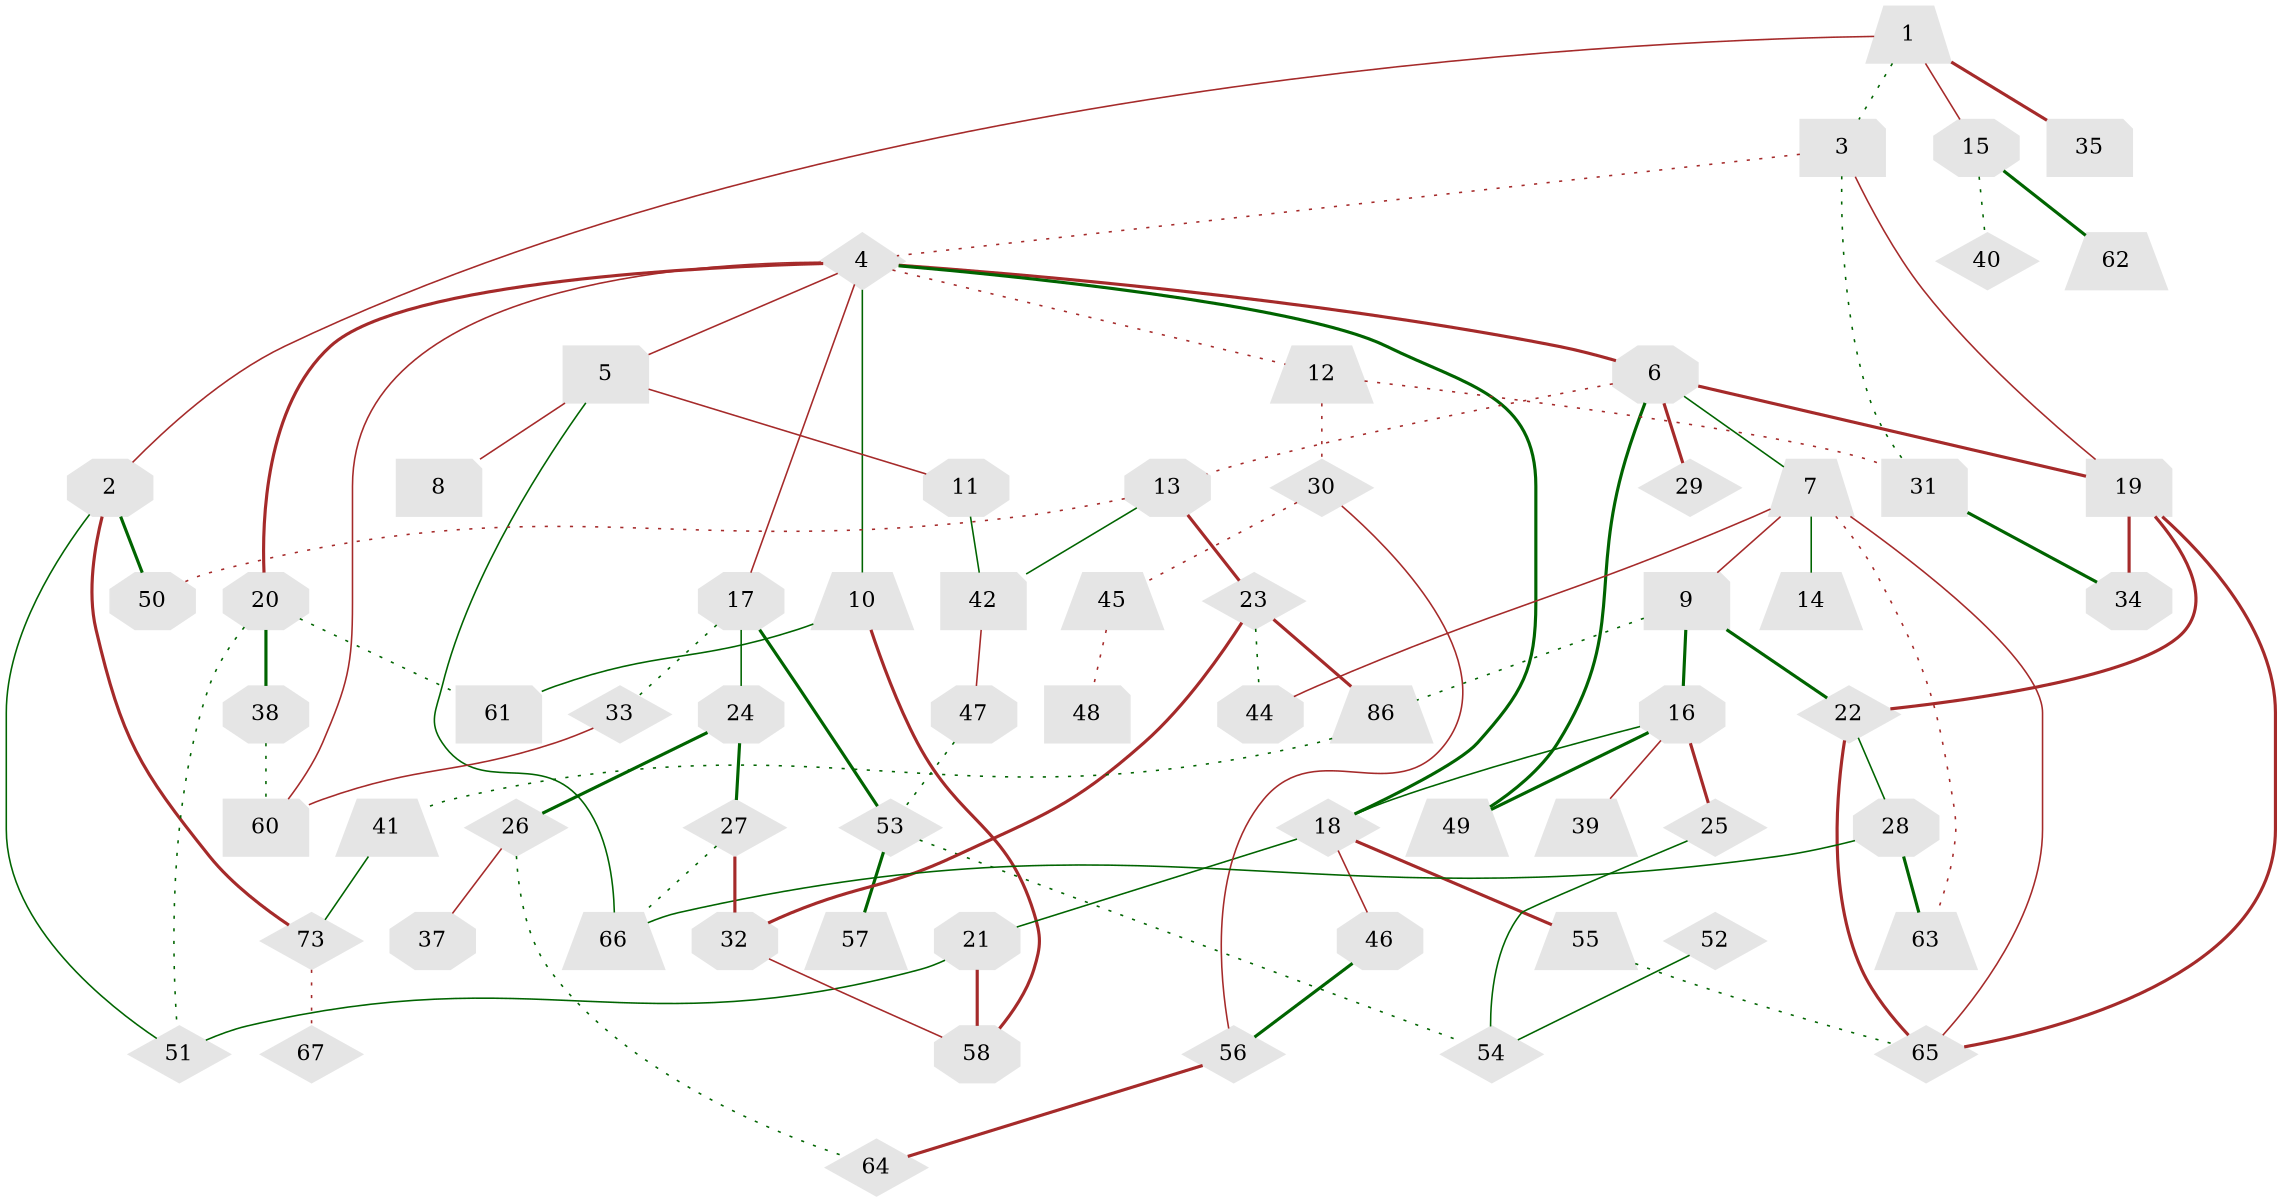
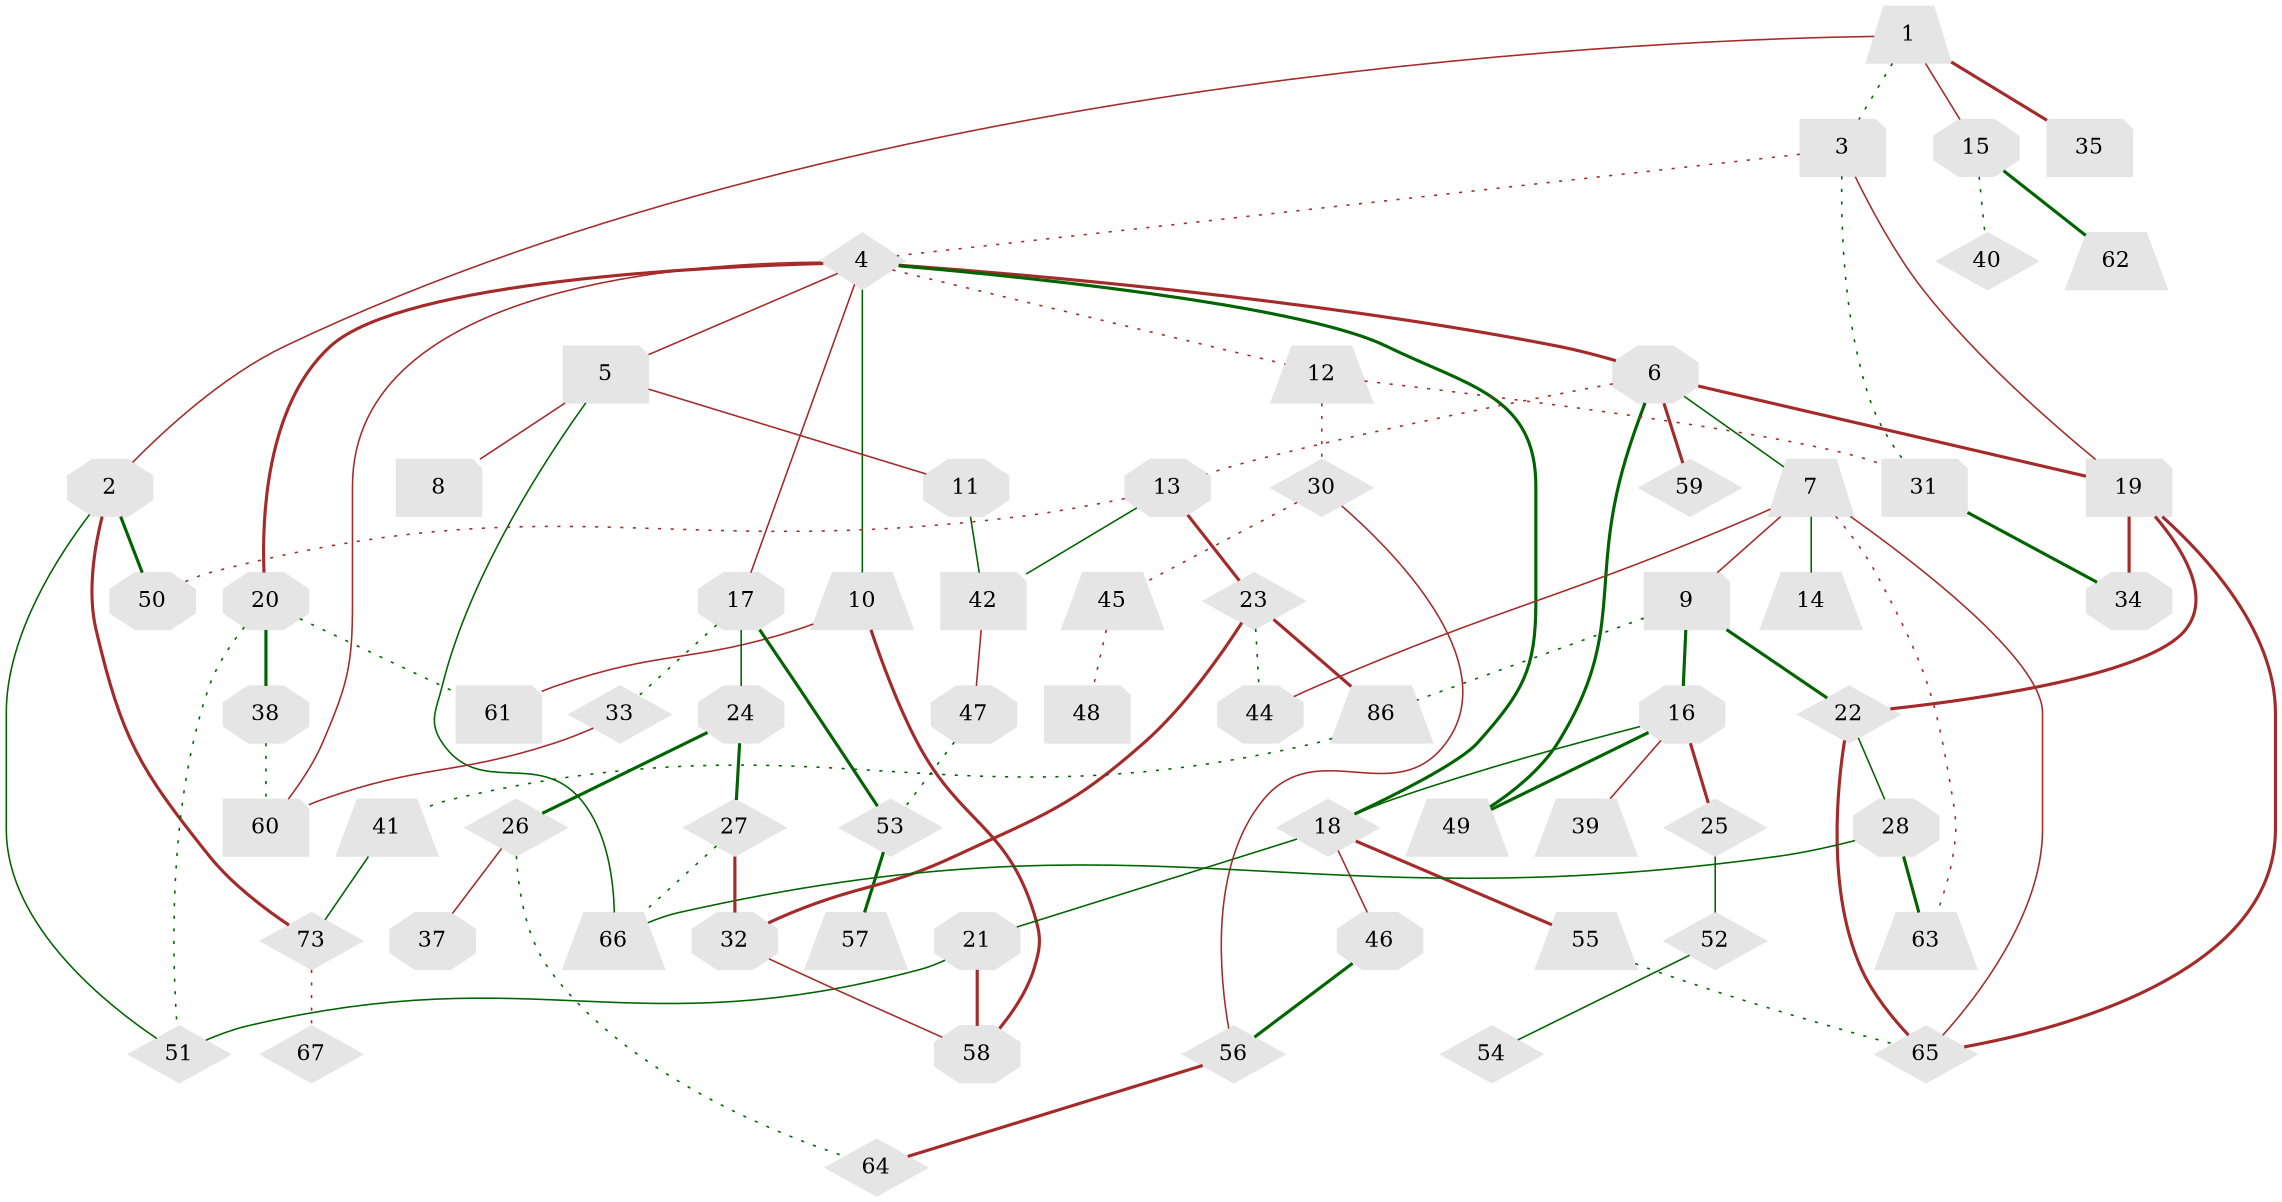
(1690, 488) -> (1690, 488)
(663, 659) -> (663, 659)
(1549, 900) -> (1715, 885)
(1191, 941) -> none
